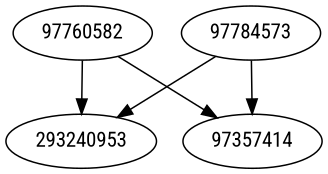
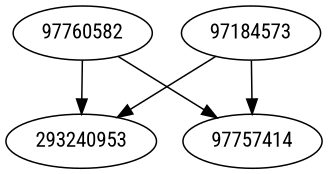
(251, 33) -> (251, 33)
(253, 141) -> (253, 141)
